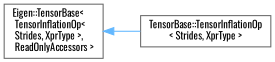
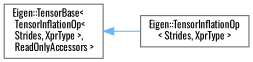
(206, 31) -> (195, 31)
